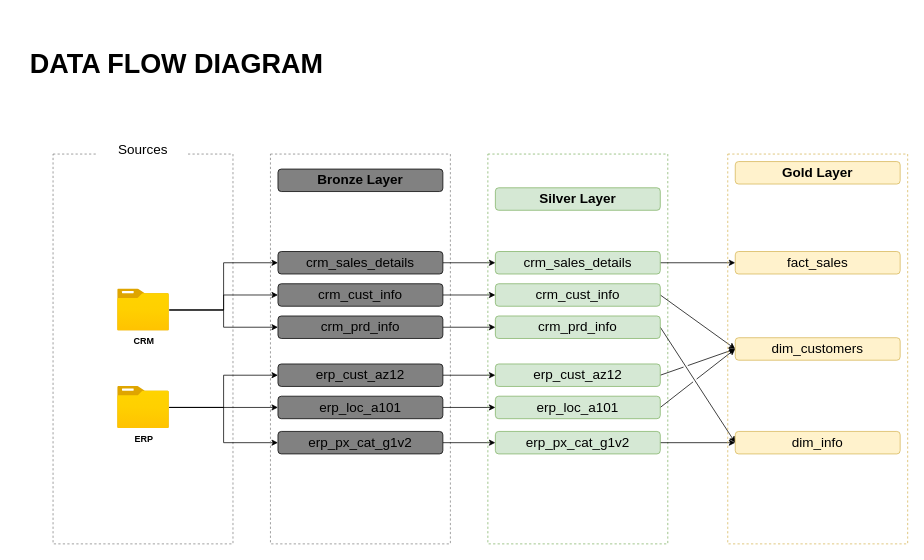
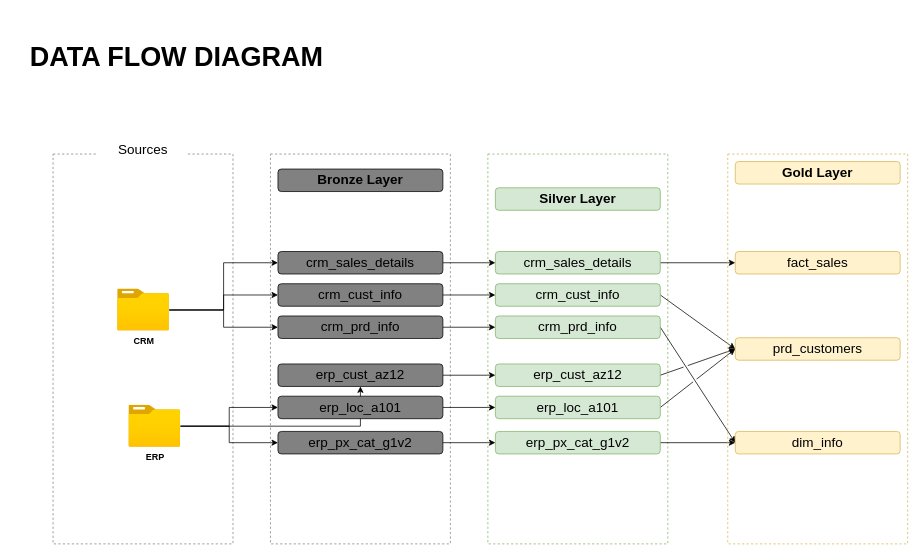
(177, 64) -> (177, 57)
(818, 349) -> (818, 349)
(143, 408) -> (155, 426)
